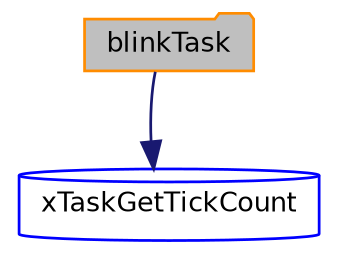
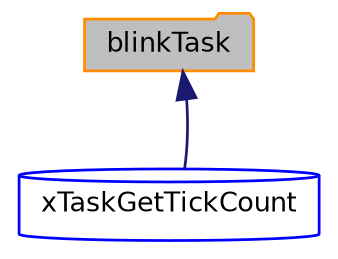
(151, 106) -> (187, 134)
